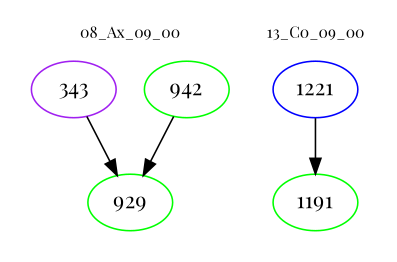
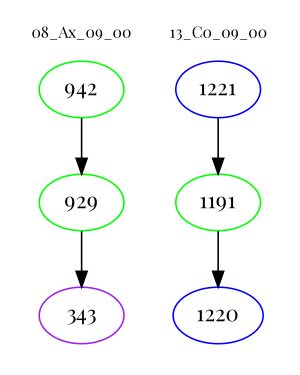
(98, 139) -> (82, 251)
none -> (218, 315)
